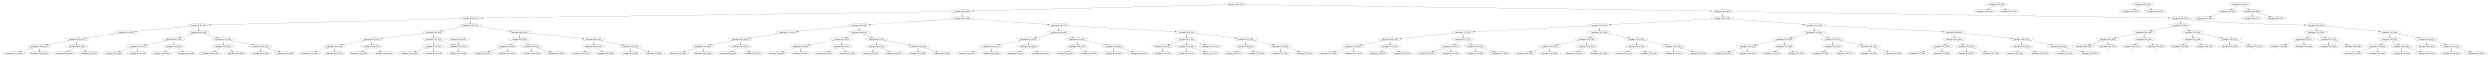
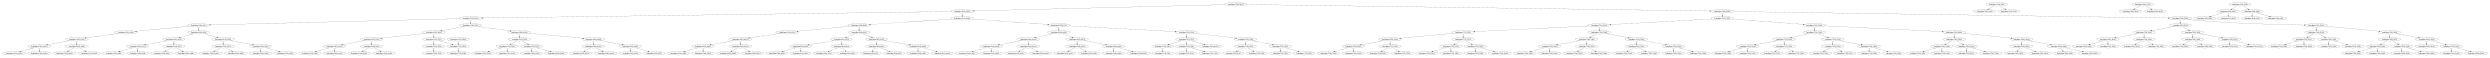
none -> (2228, 18)
(409, 53) -> none
